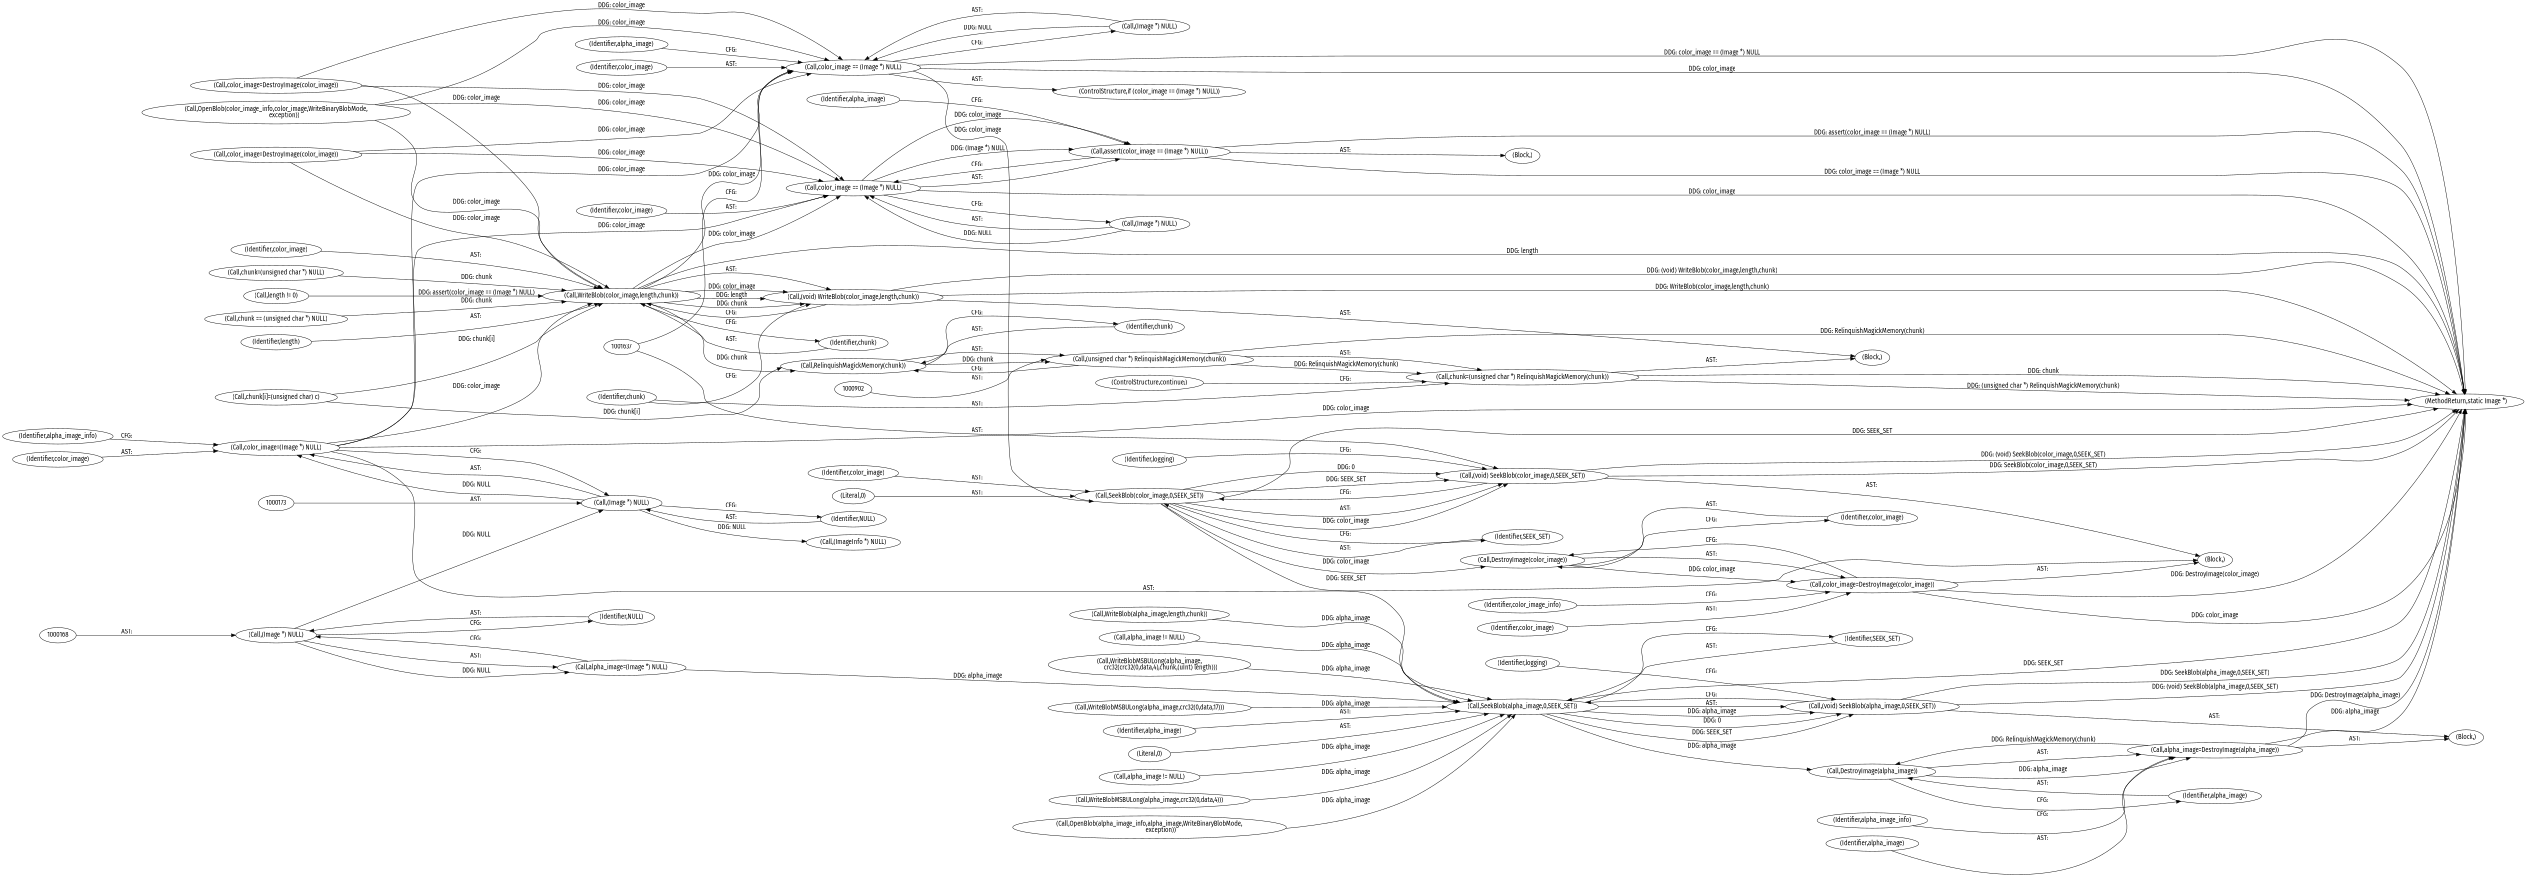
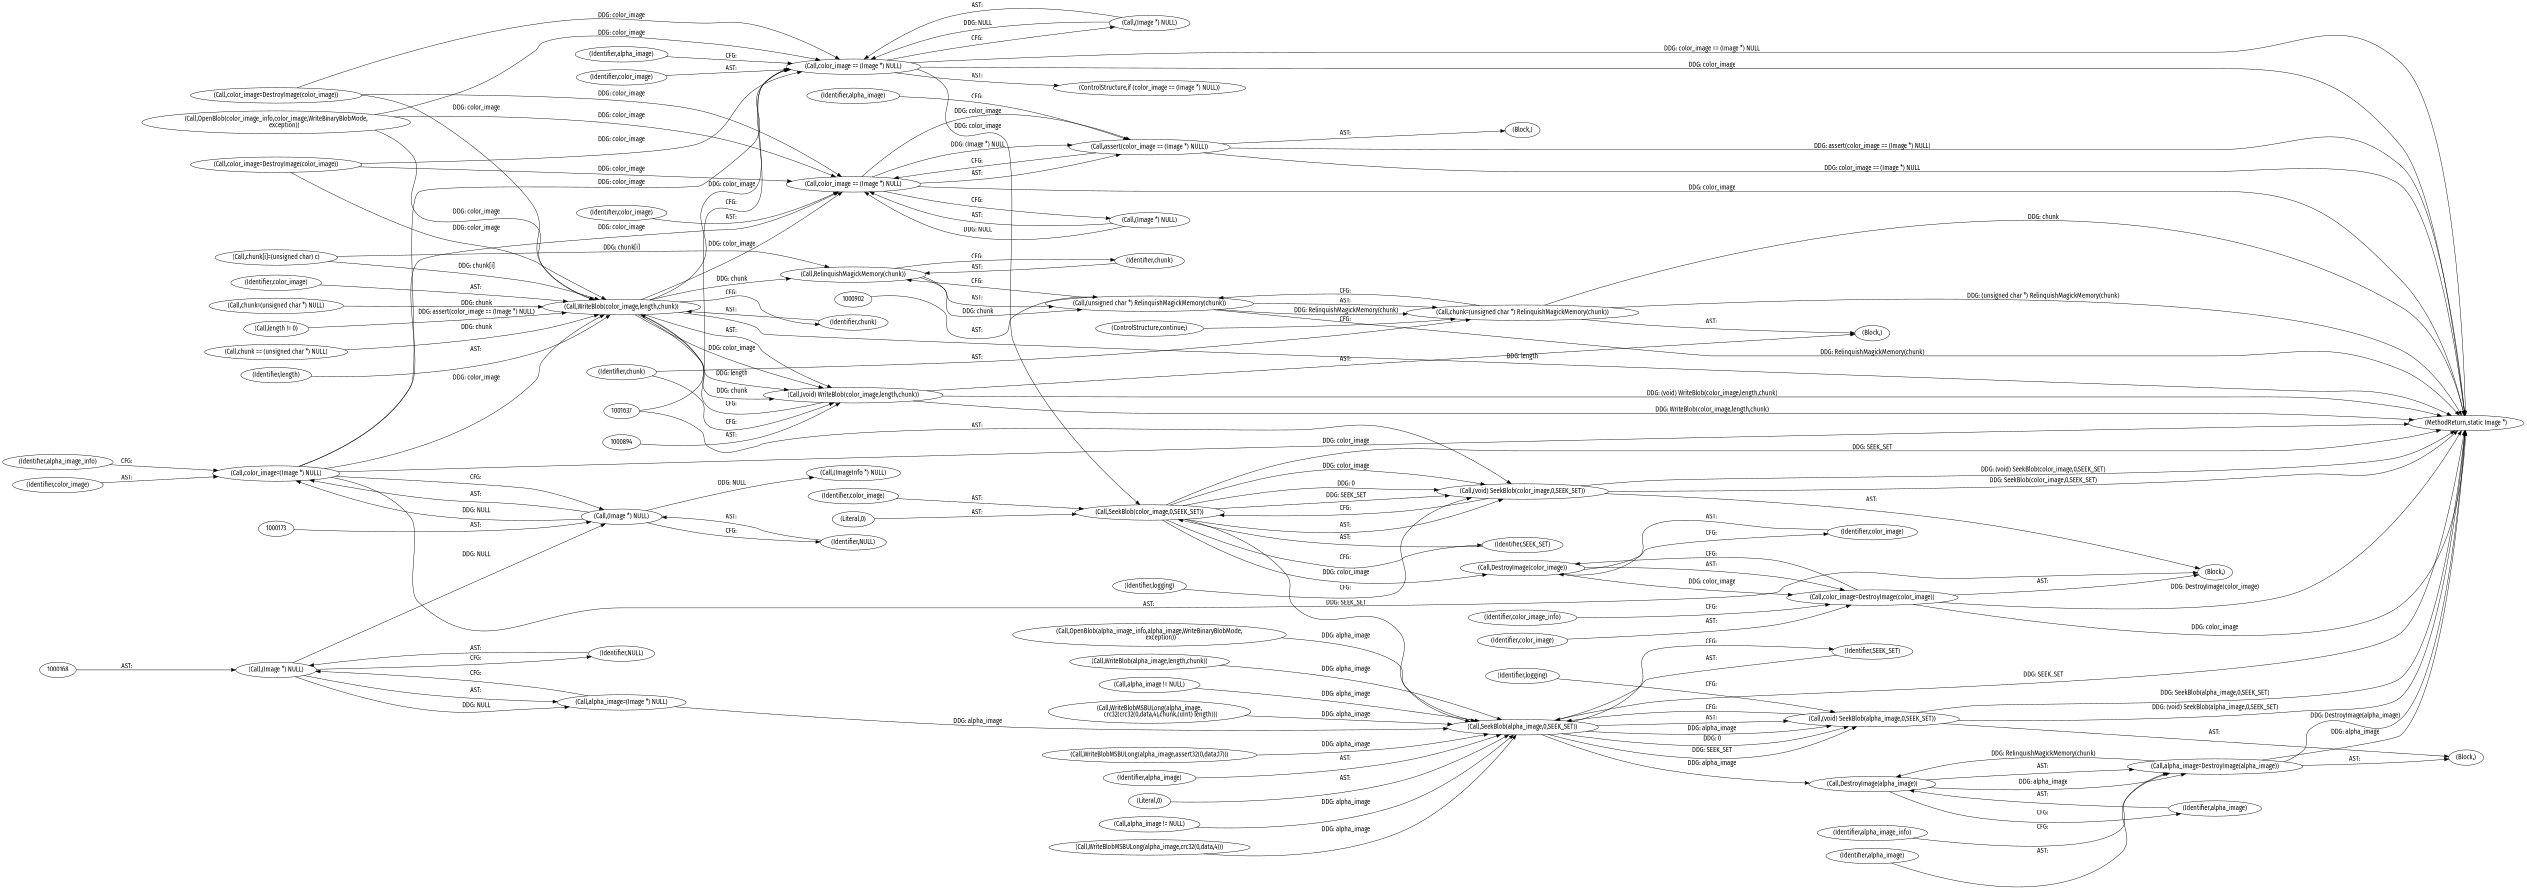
none -> (1352, 294)
none -> (622, 442)
(1150, 708) -> (1150, 755)
